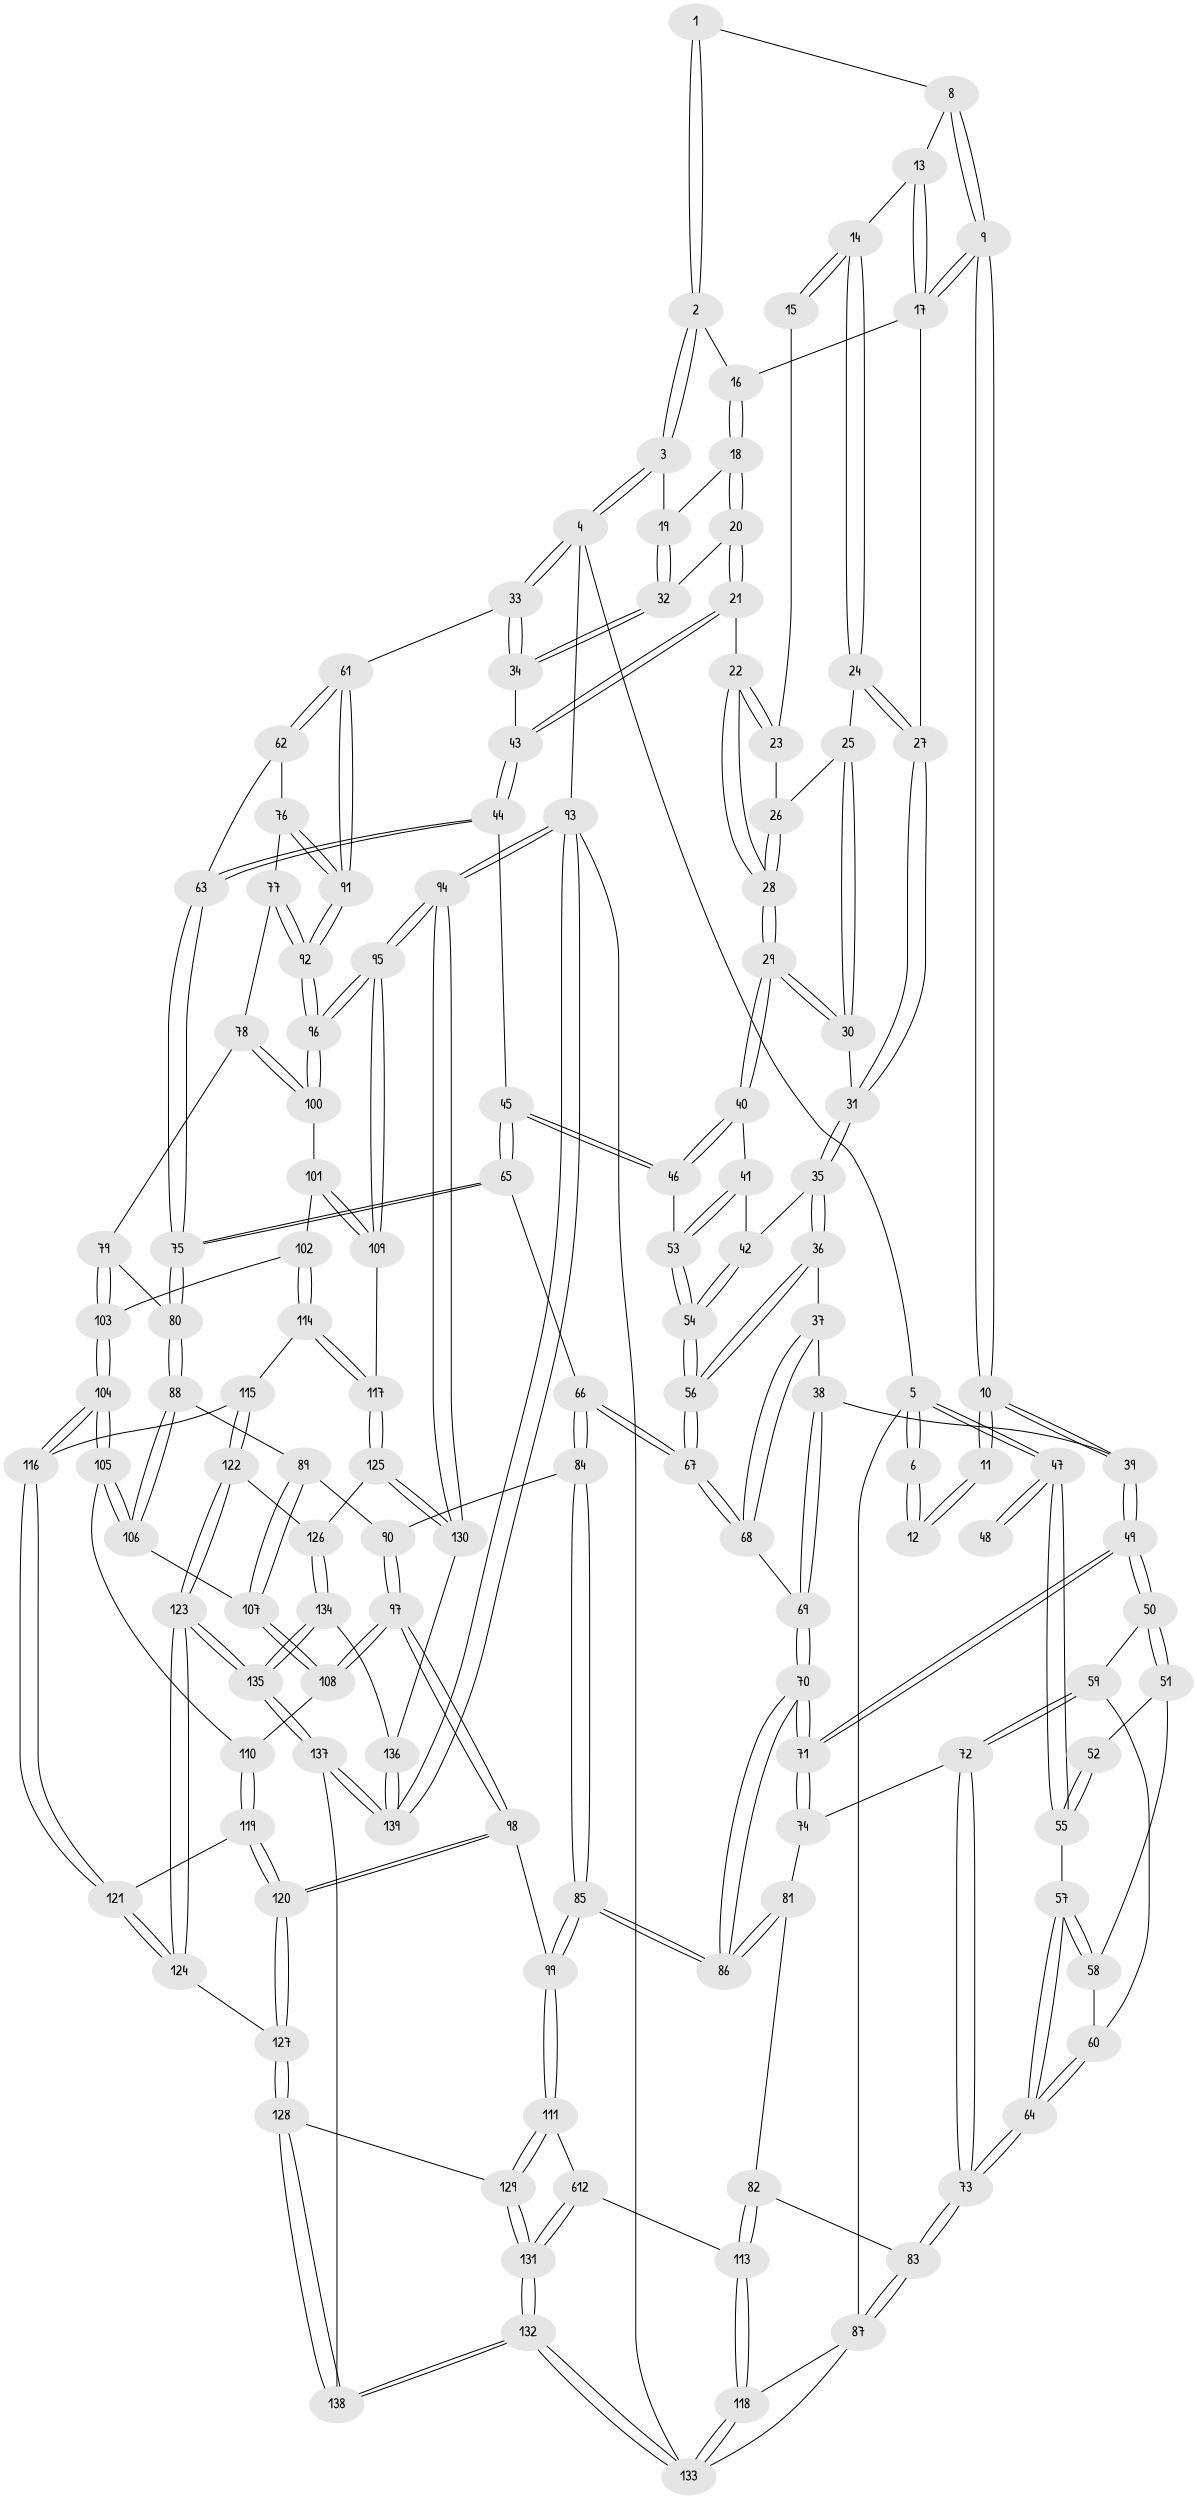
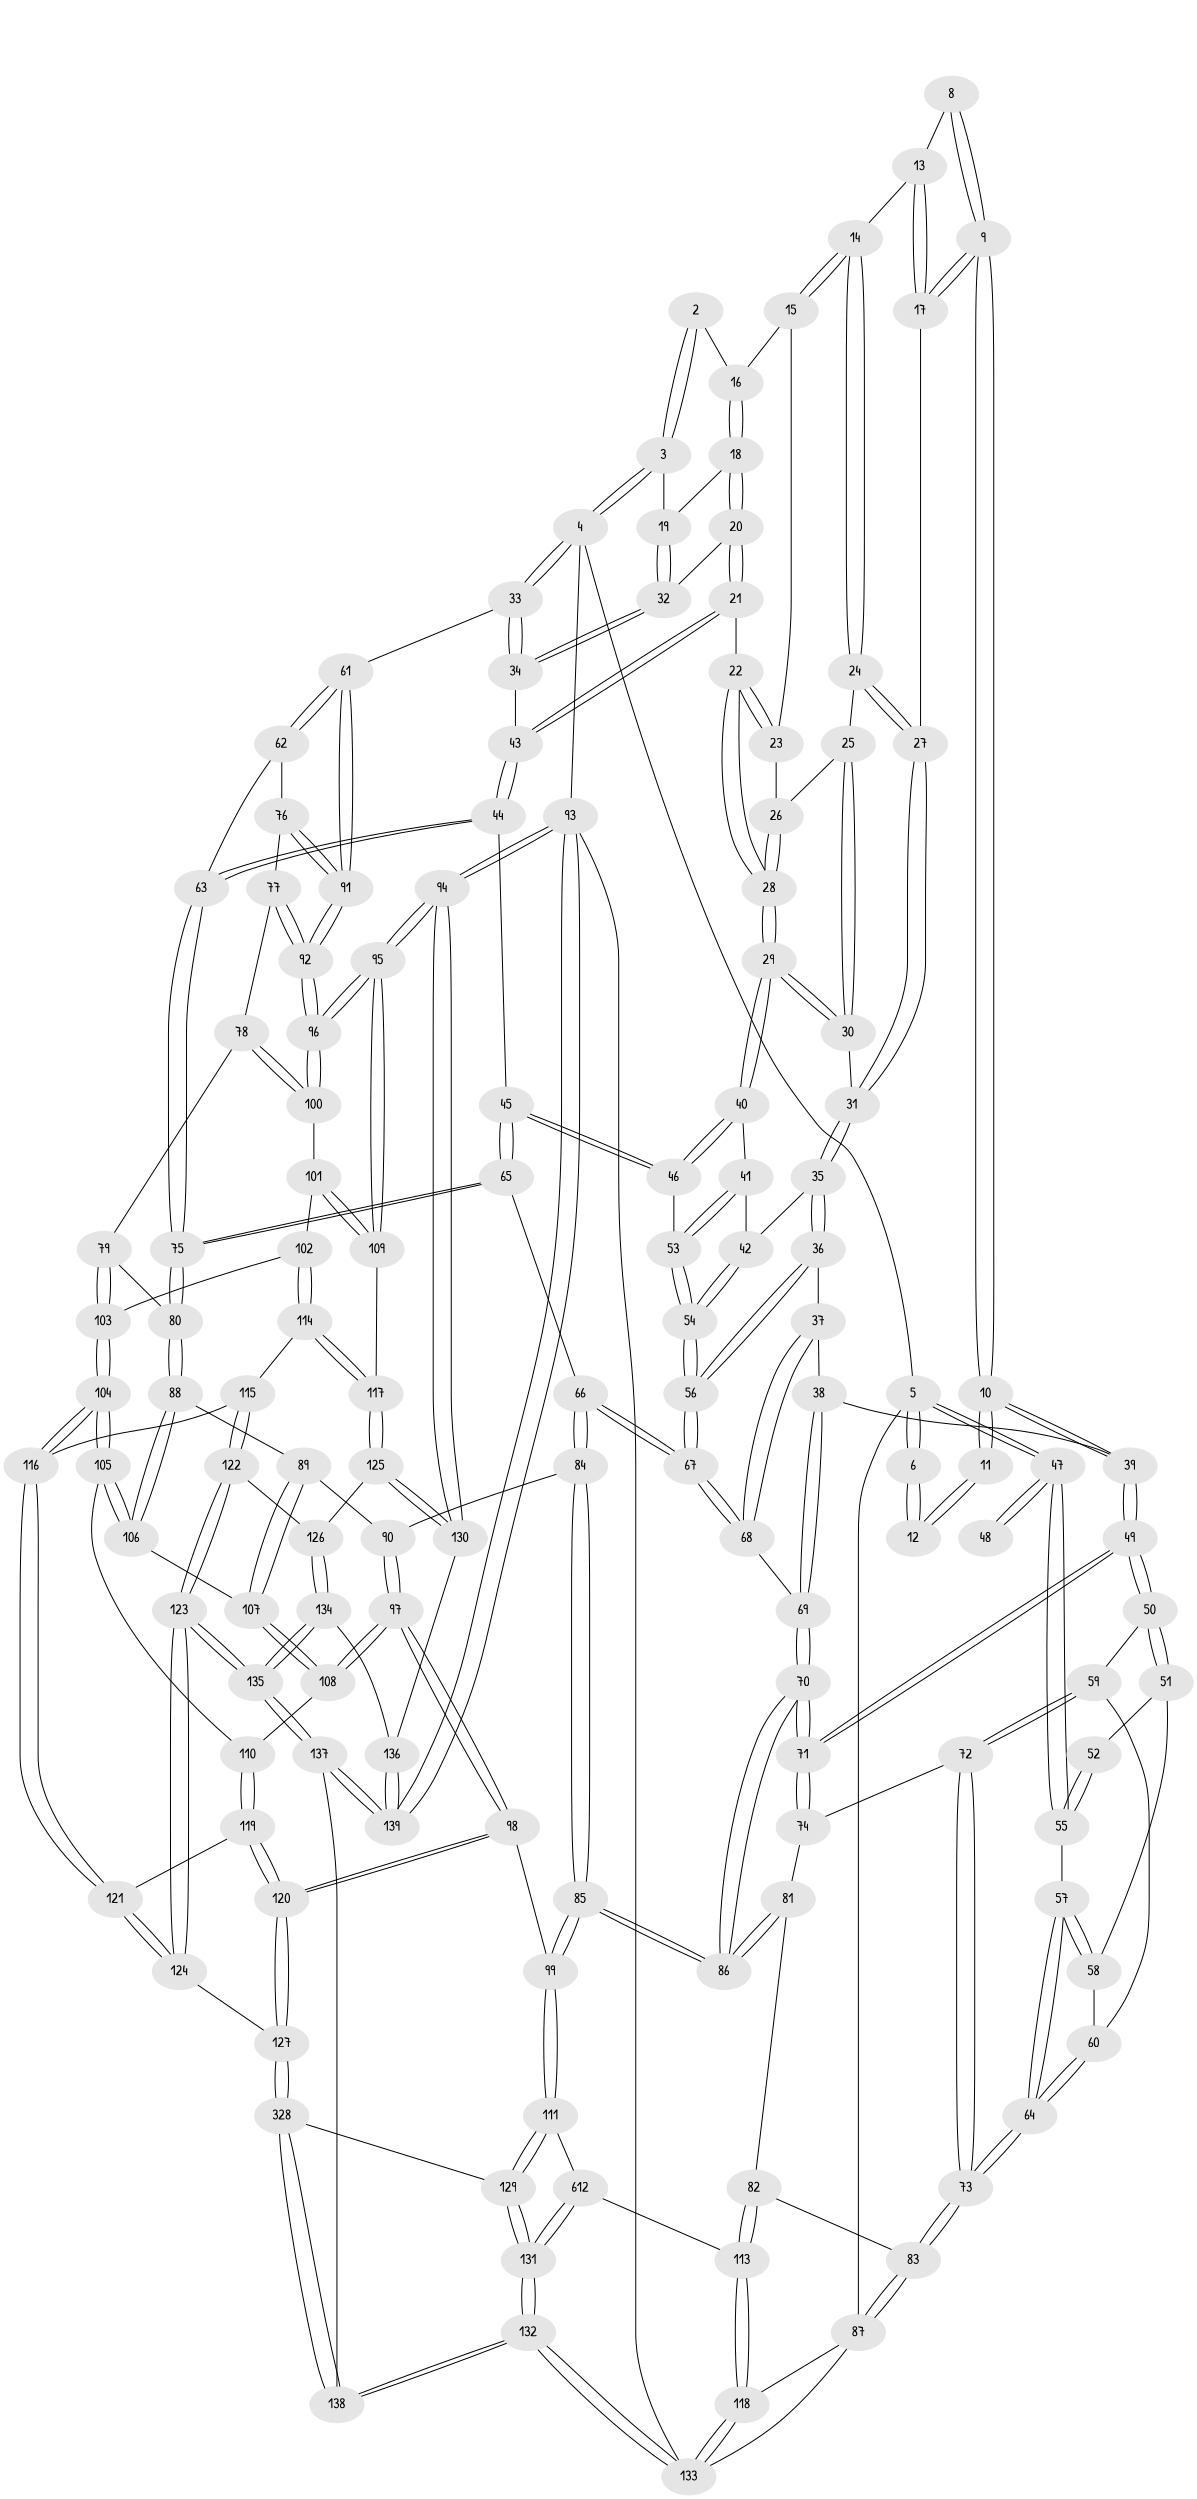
(696, 22) -> none
(828, 347) -> (764, 347)
(282, 2116) -> (282, 2116)
